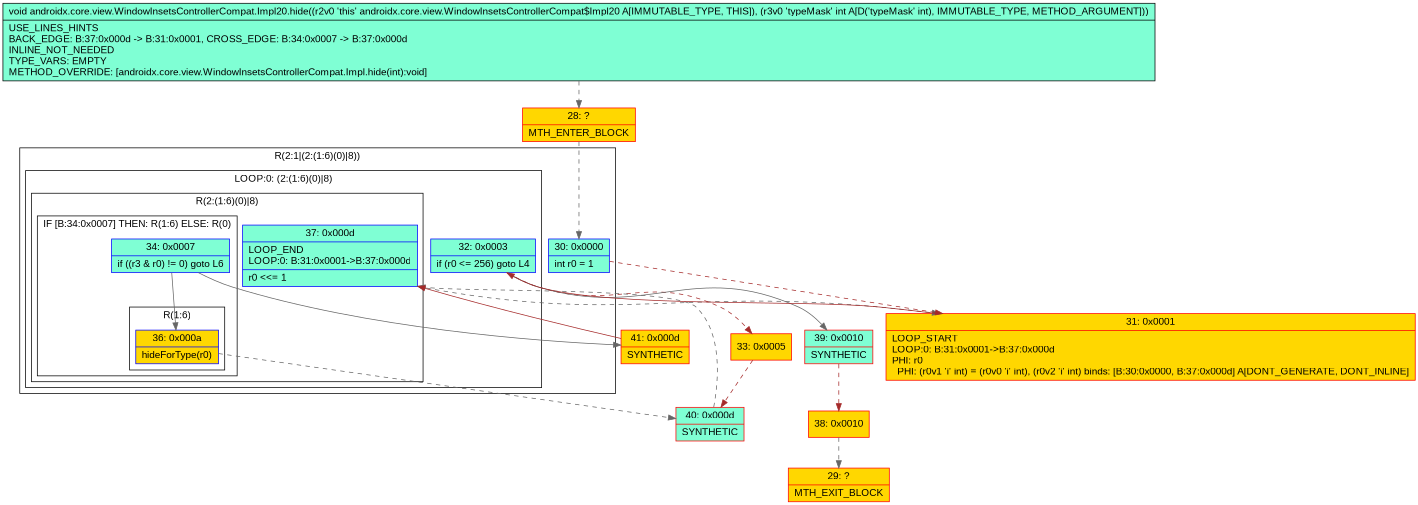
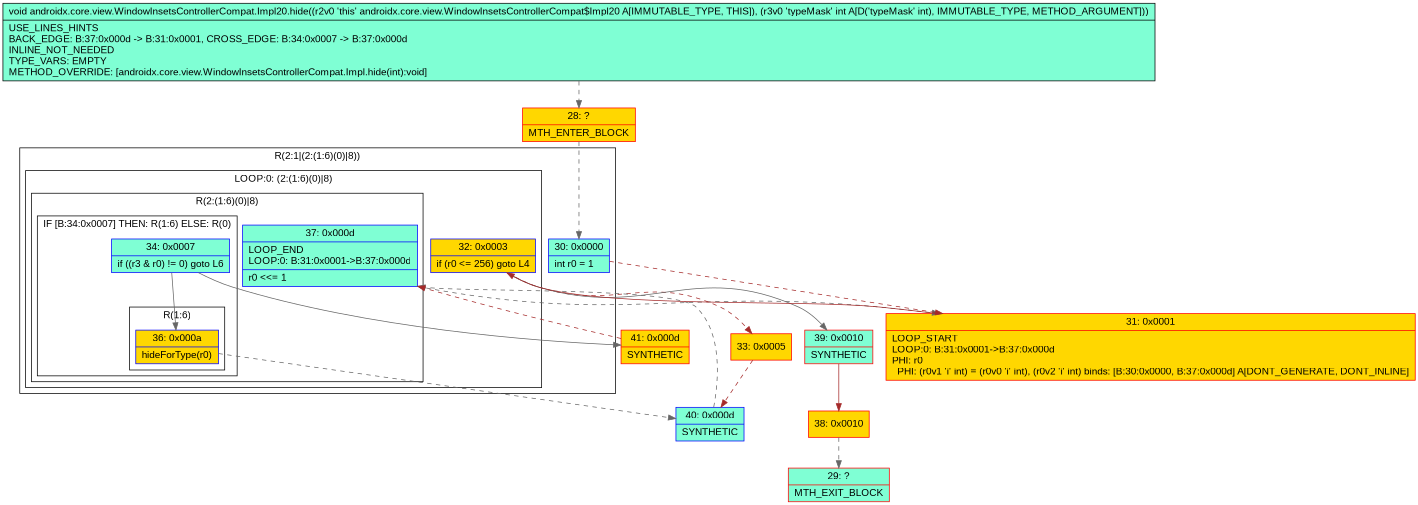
(483, 256) -> (483, 256)
(523, 315) -> (523, 315)
(839, 384) -> (839, 384)
(710, 424) -> (710, 424)
(839, 485) -> (839, 485)
